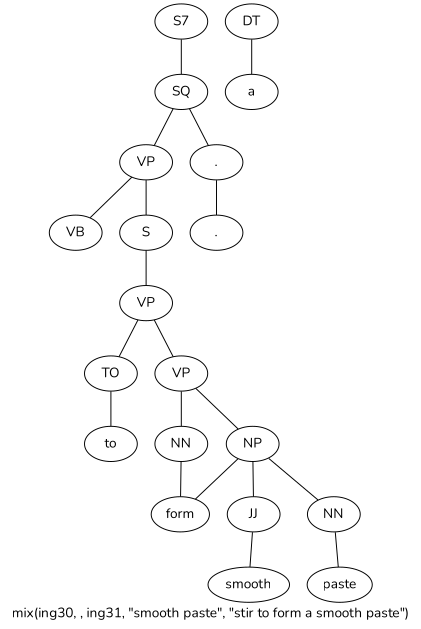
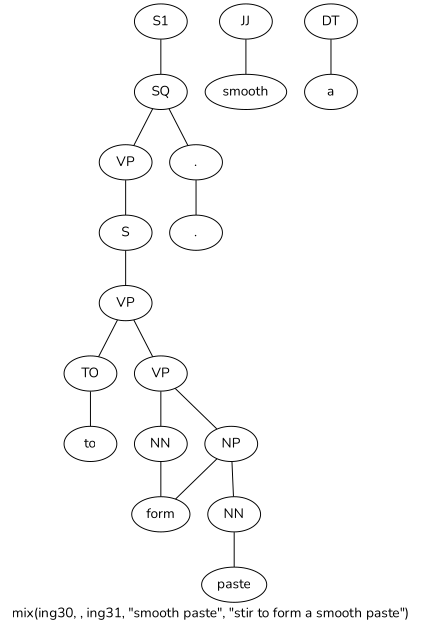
(181, 22) -> (161, 22)
(76, 233) -> none
(253, 479) -> none
